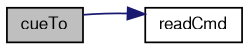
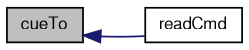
(105, 14) -> (123, 37)
